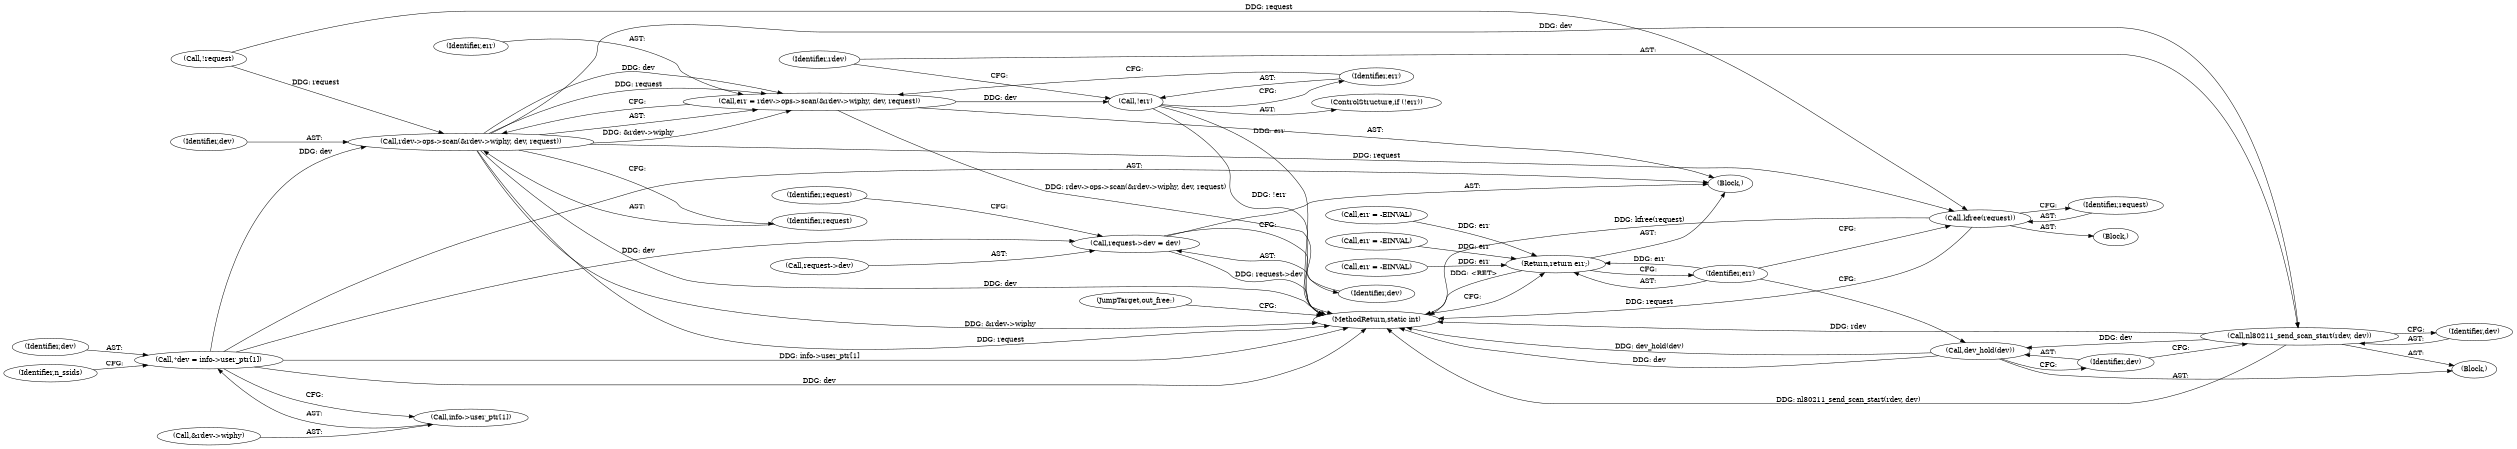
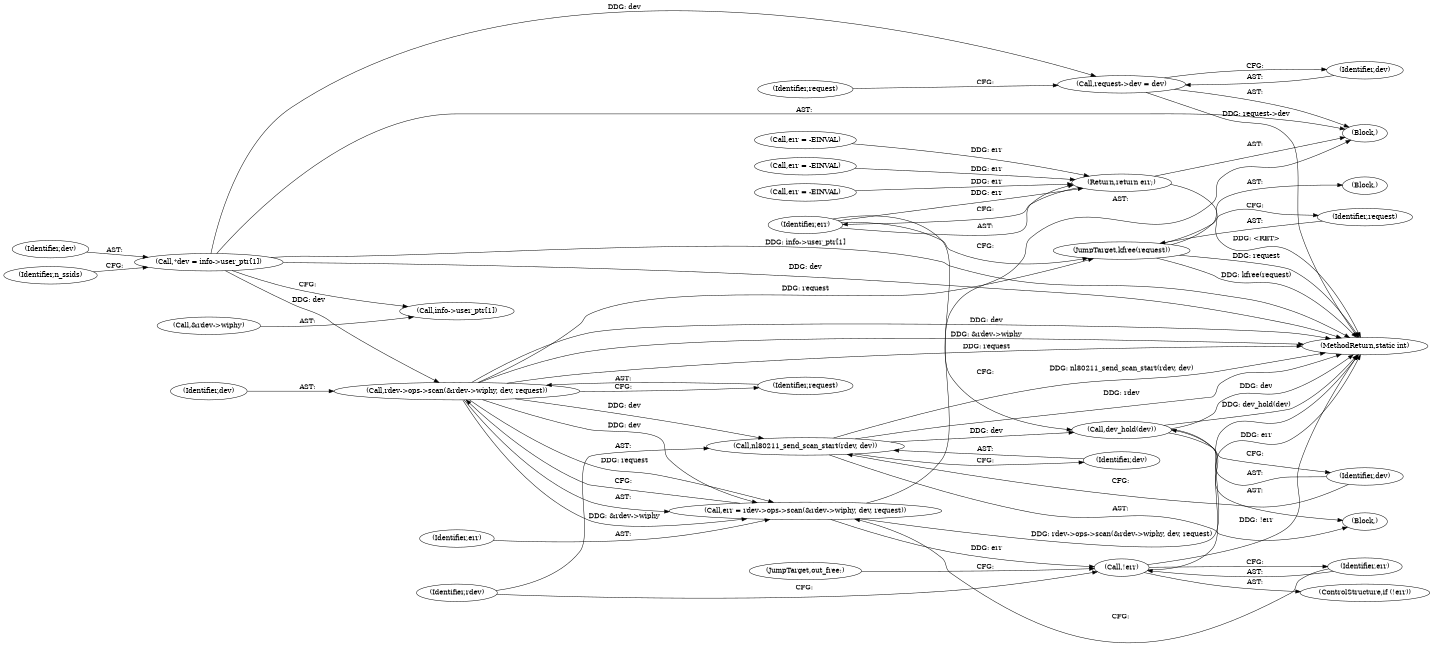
(209, 59) -> none
(1000, 98) -> (986, 548)
(1980, 219) -> (1122, 251)
(819, 266) -> none
(1486, 304) -> none
(1251, 310) -> (975, 571)
(320, 424) -> none
